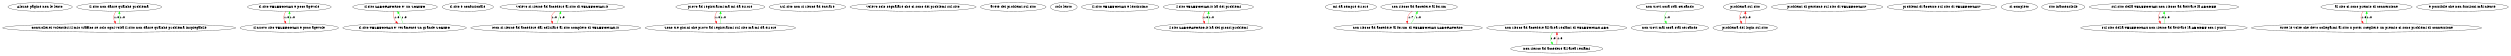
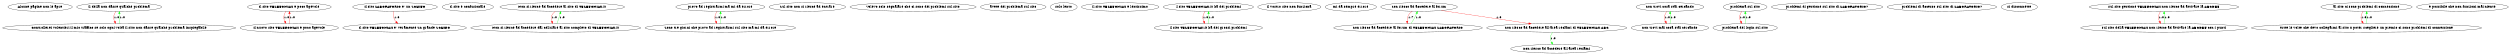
(40, 7) -> (40, 7)
(119, 7) -> (119, 7)
(562, 7) -> (562, 7)
(1013, 7) -> (1013, 7)
none -> (1289, 7)
(1827, 7) -> (1827, 7)
(1942, 7) -> (1942, 7)
(2019, 7) -> (2019, 7)
(2063, 7) -> none
(2164, 7) -> (2164, 7)
(2366, 7) -> (2366, 7)
(1665, 16) -> (1665, 16)
(401, 18) -> none
(290, 19) -> (290, 19)
none -> (1670, 19)
(1745, 19) -> (1745, 19)
(1208, 28) -> (1208, 28)
(1557, 40) -> (1485, 17)
